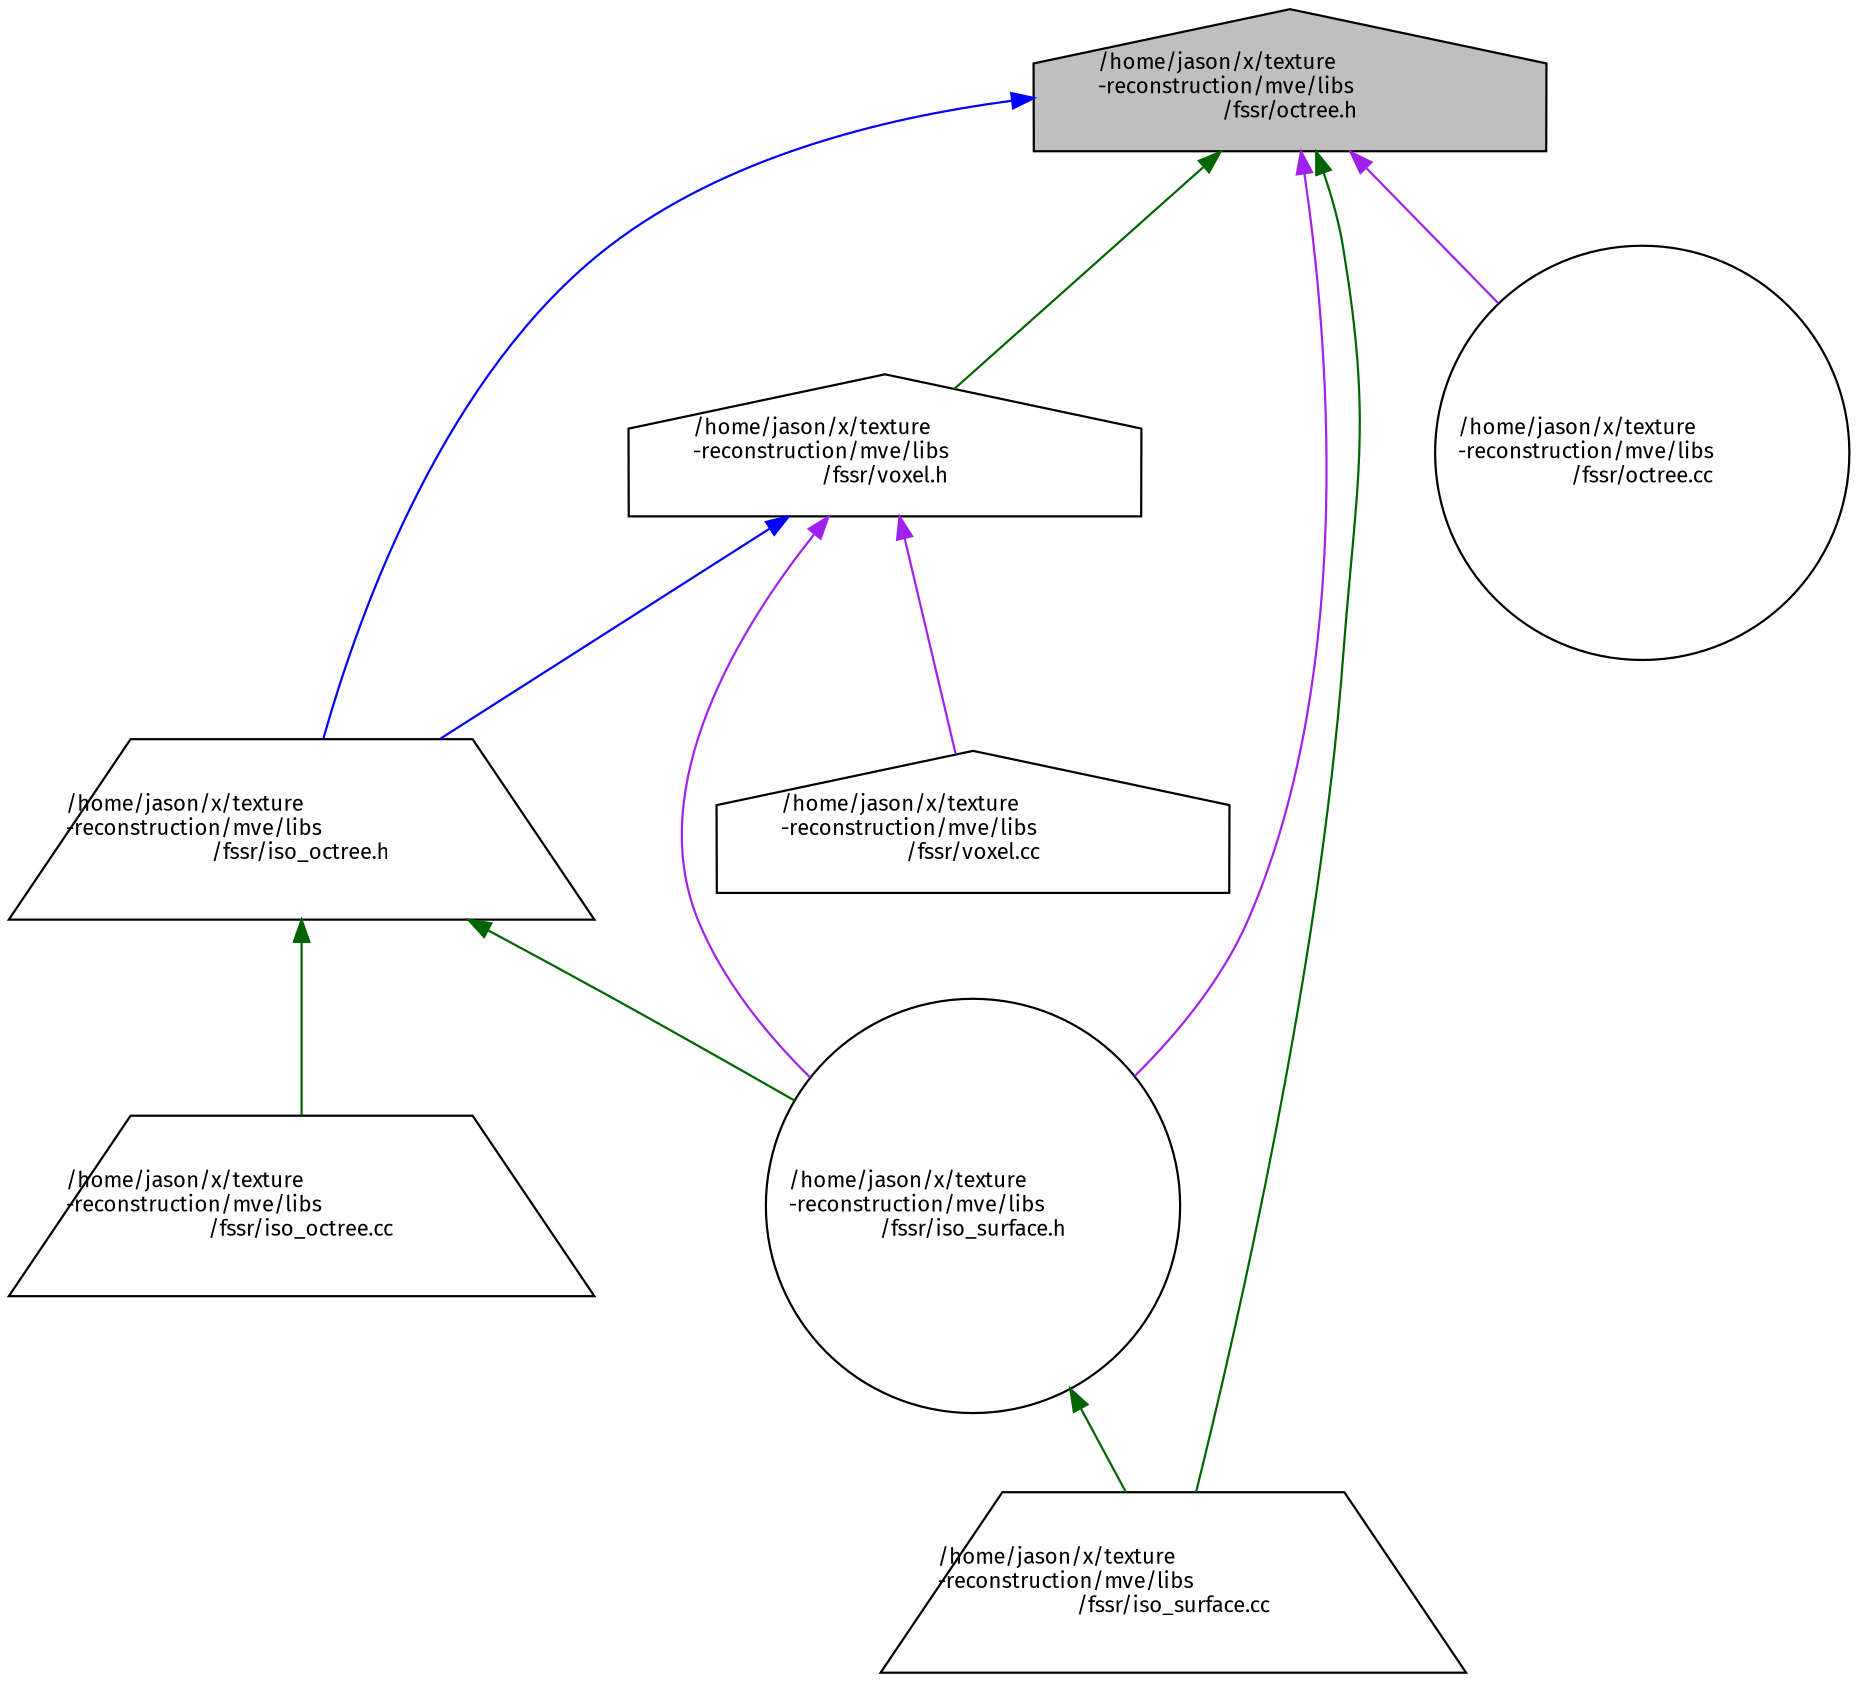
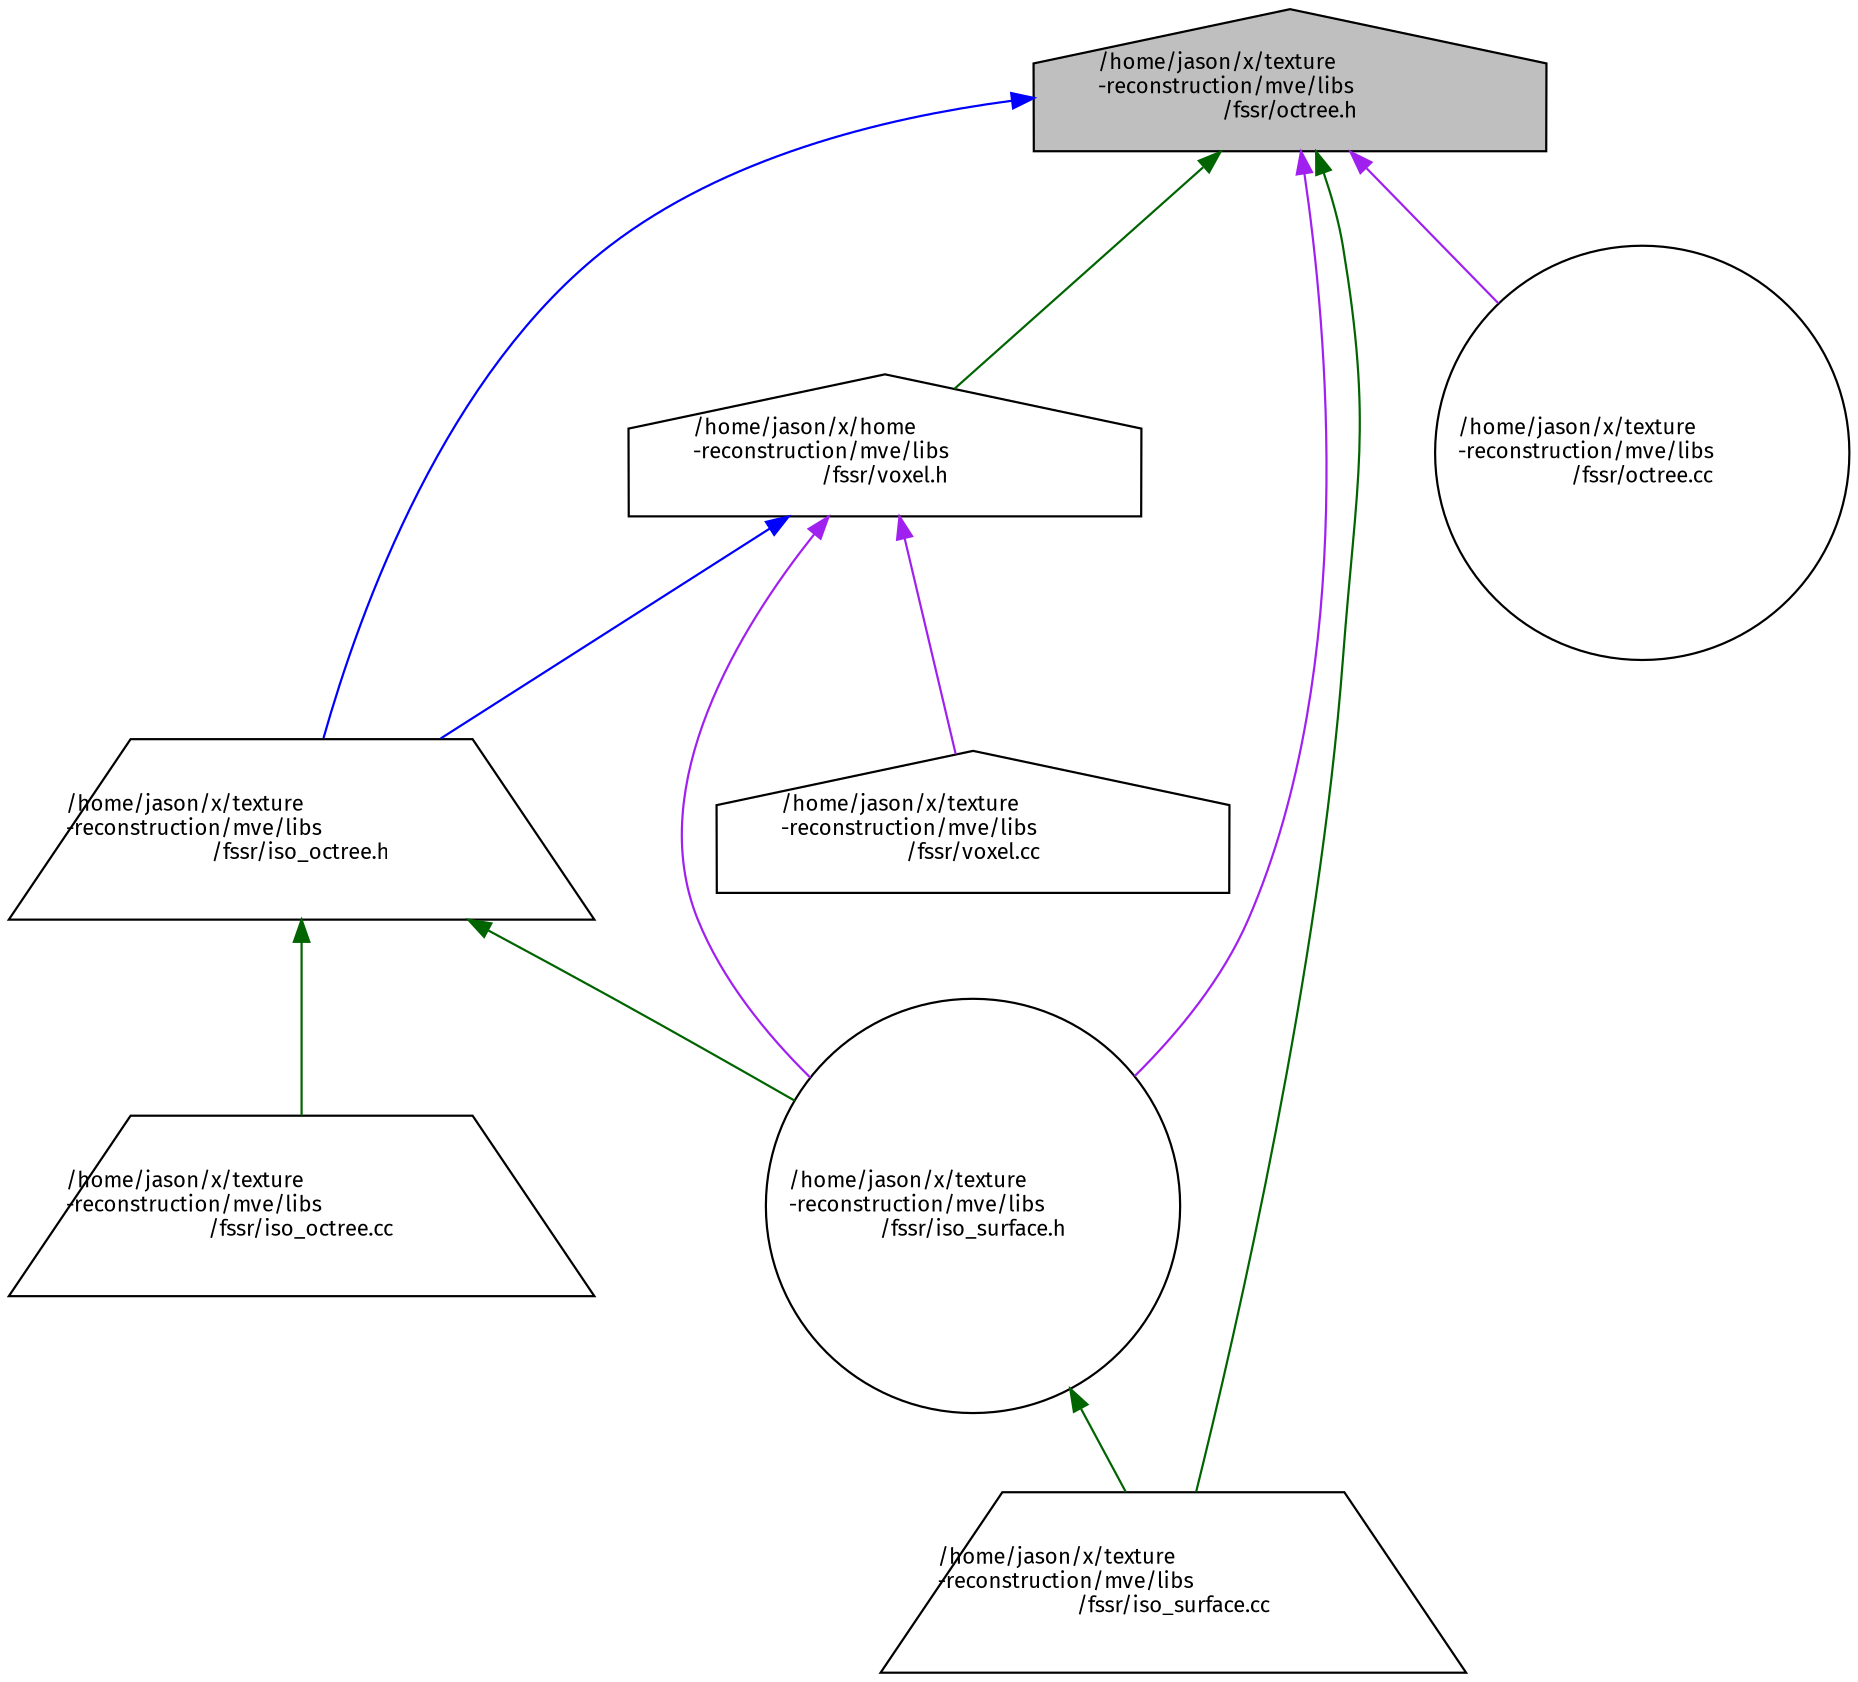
(885, 453) -> (885, 453)
